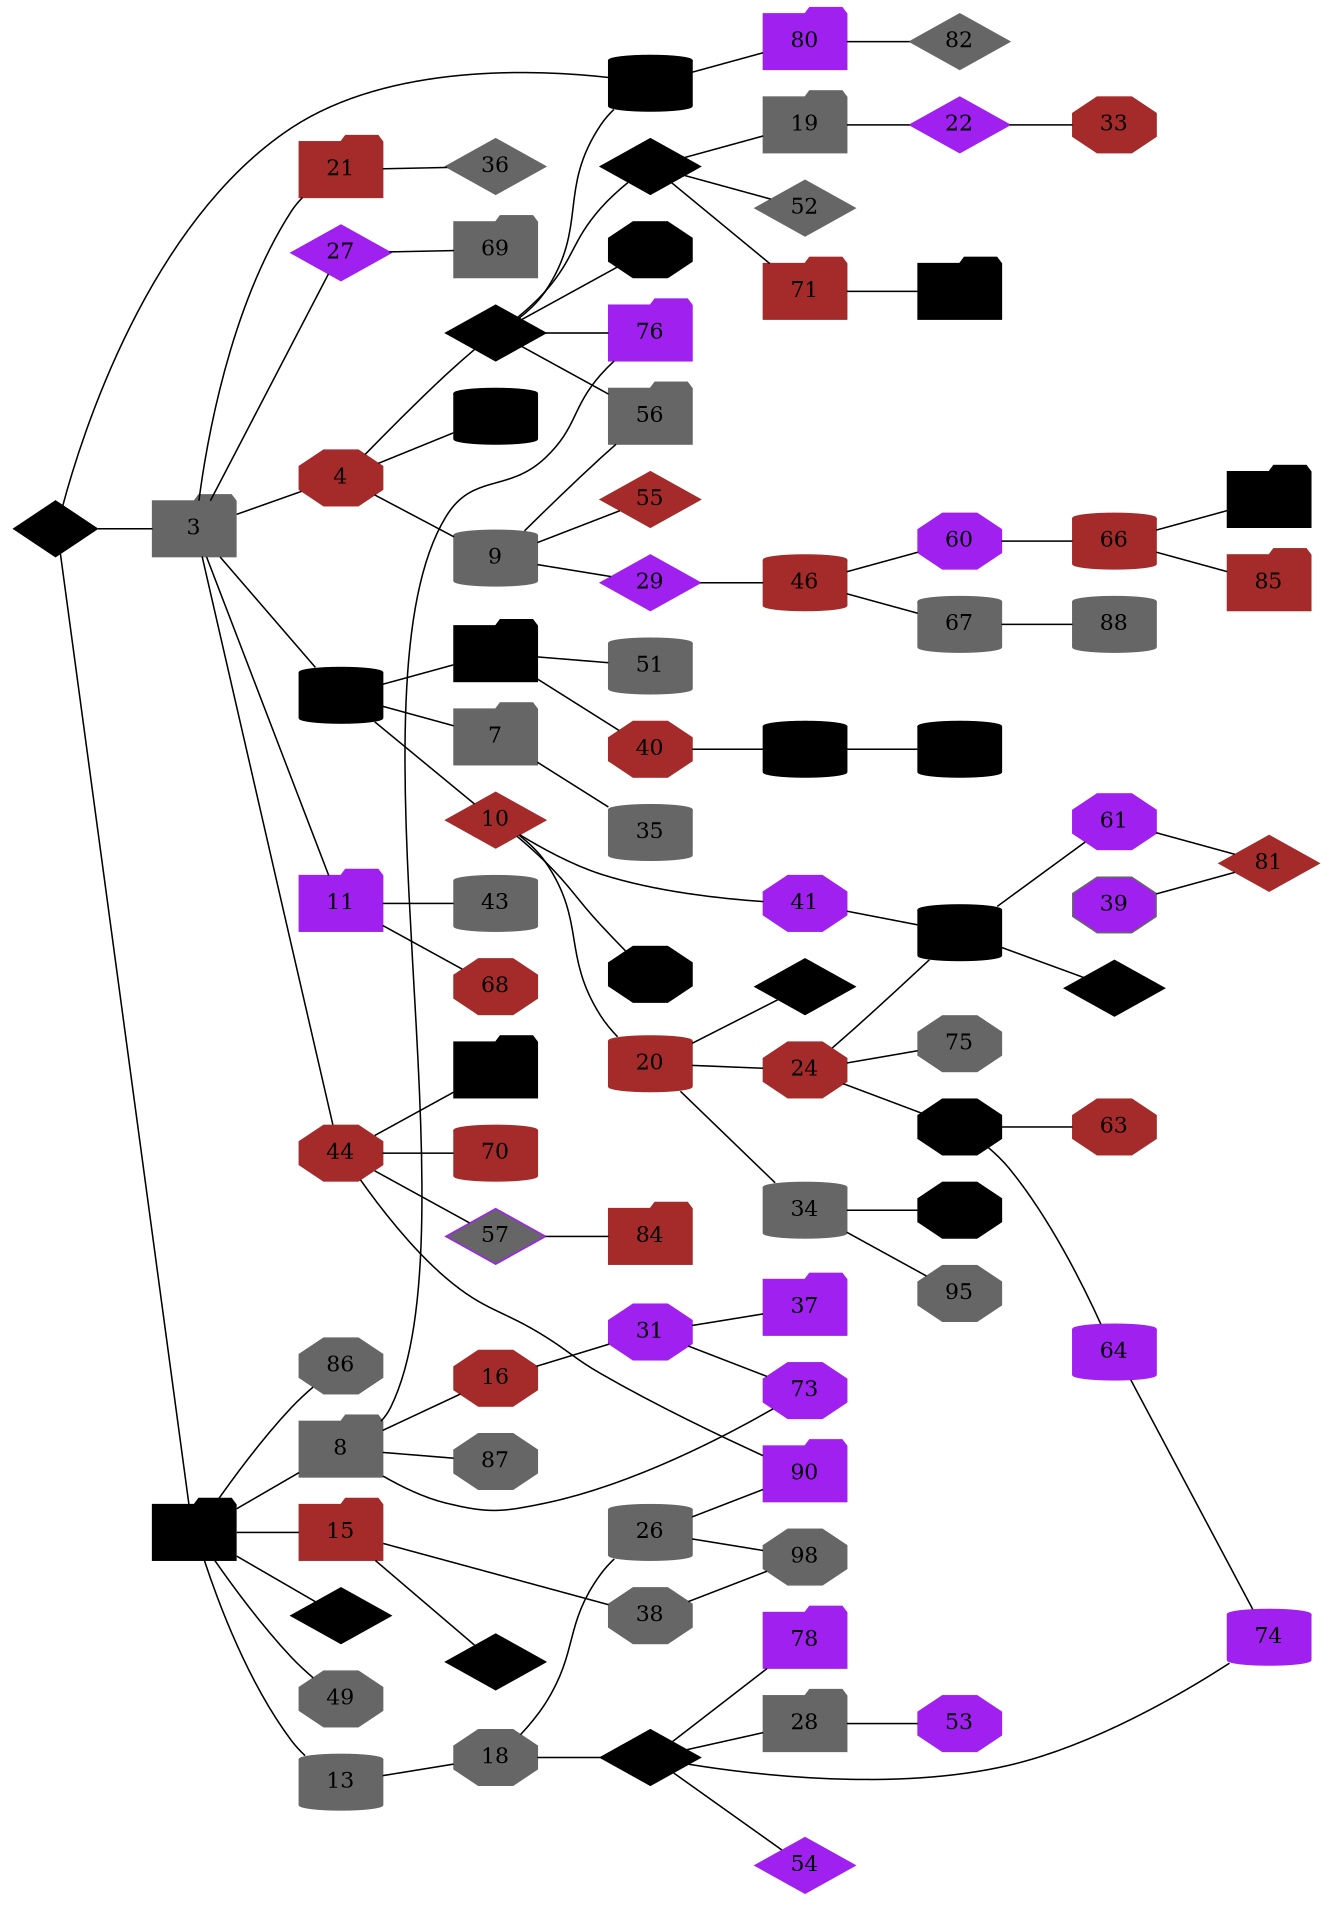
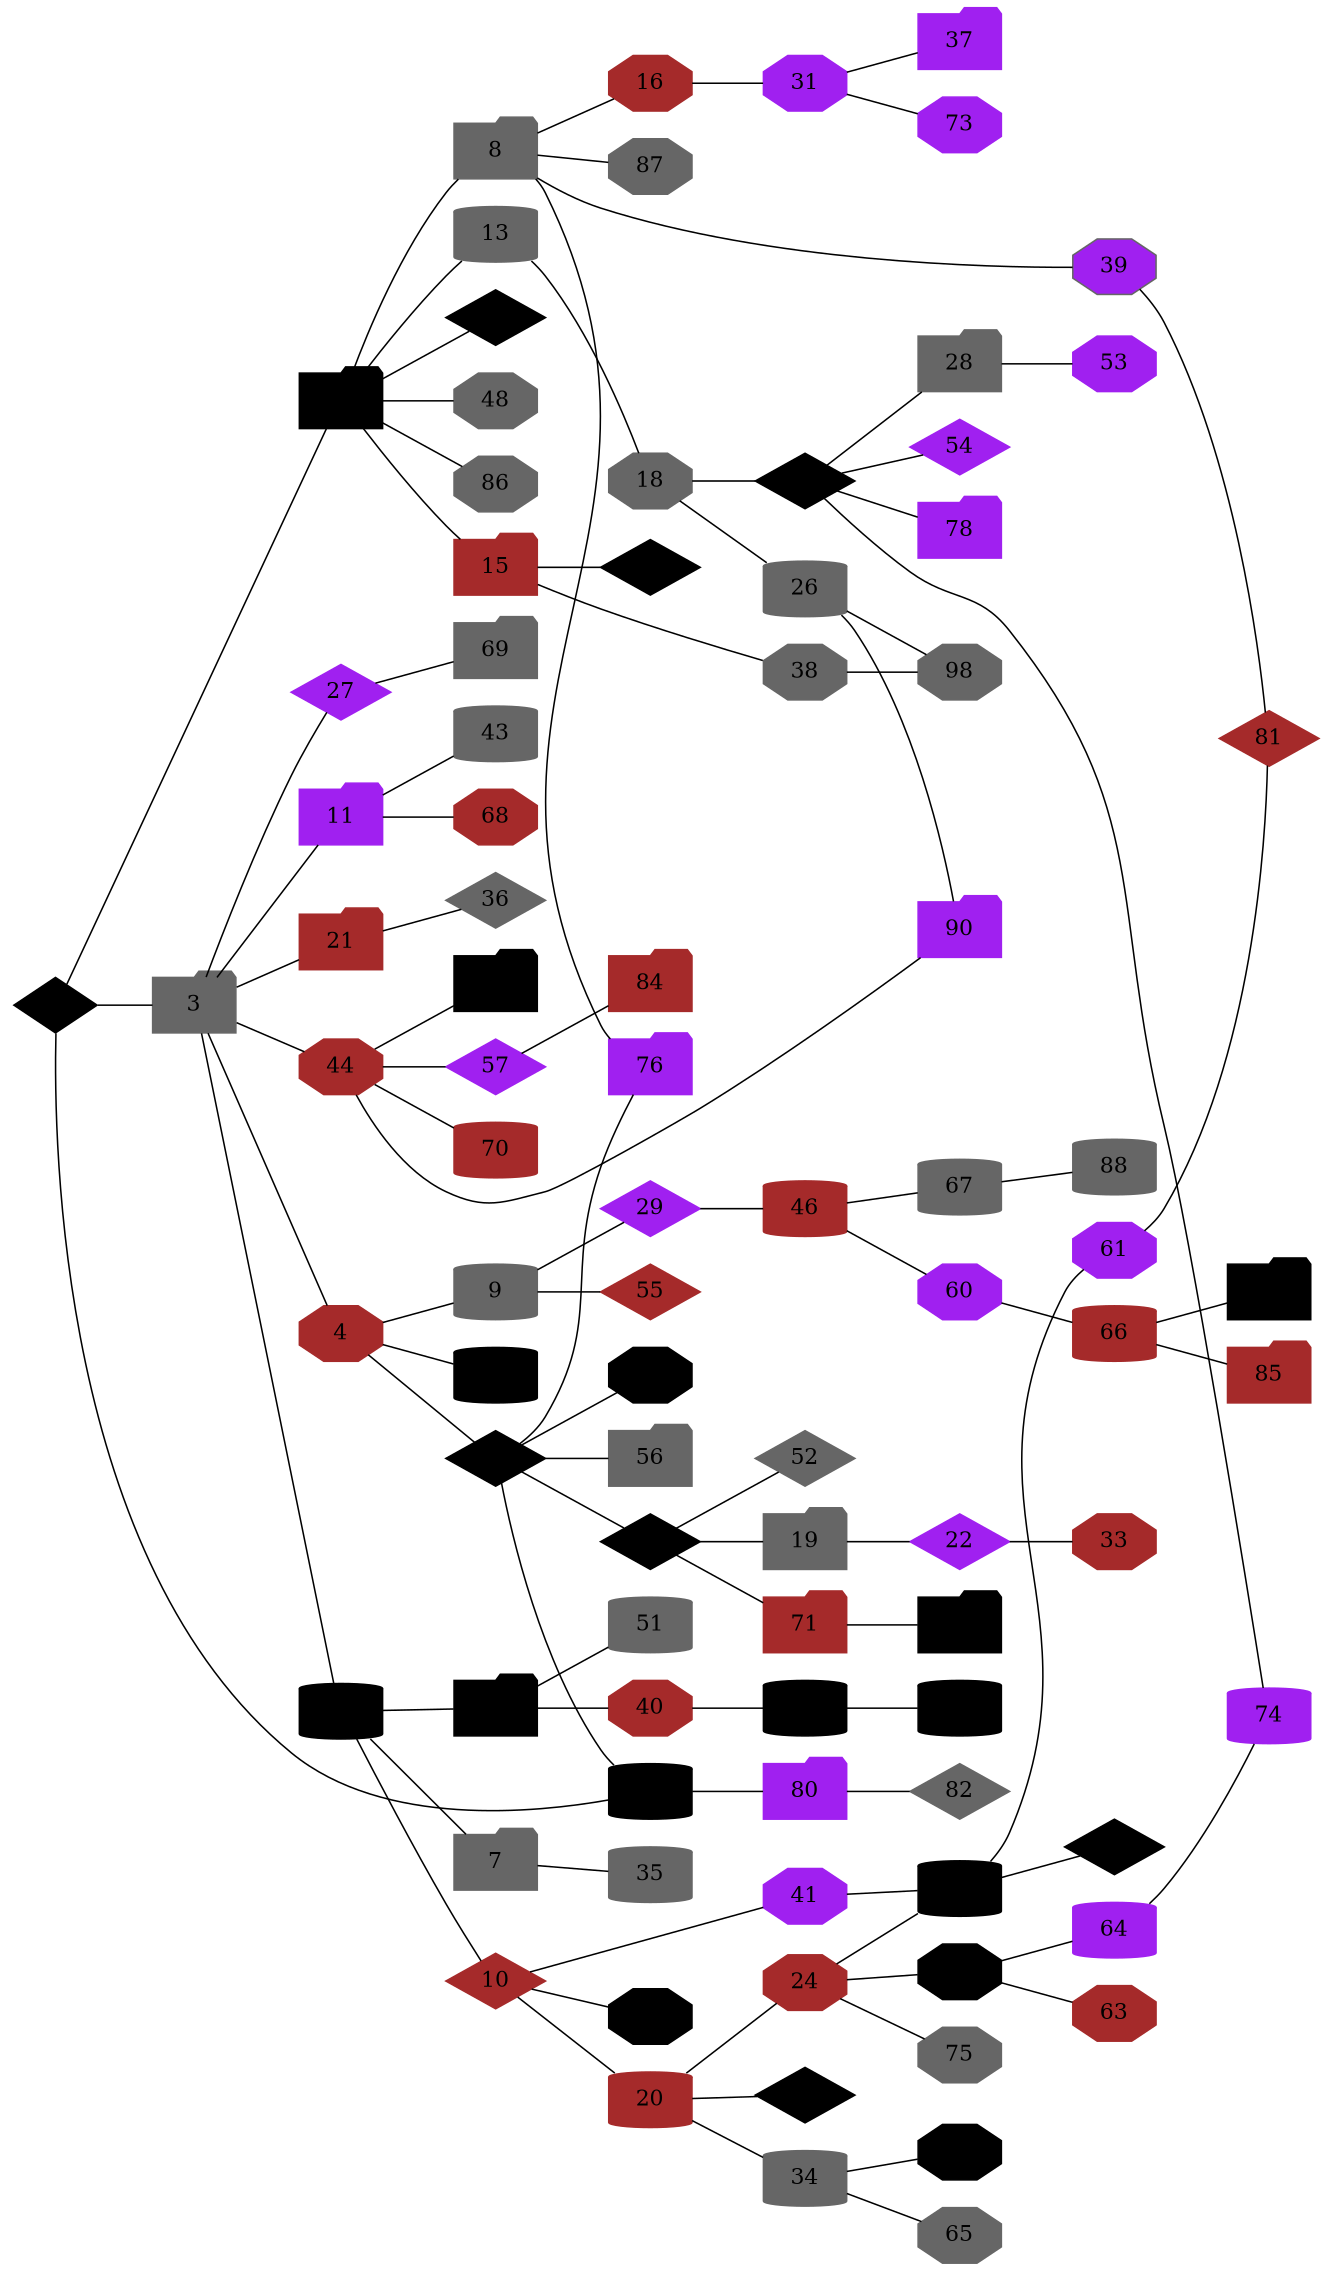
(570, 487) -> none
(496, 1236) -> (496, 1067)
(960, 1293) -> (960, 2235)
(583, 1493) -> (800, 250)
(341, 1699) -> (496, 401)
